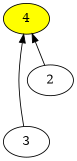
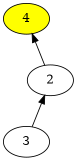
(19, 85) -> (37, 115)
